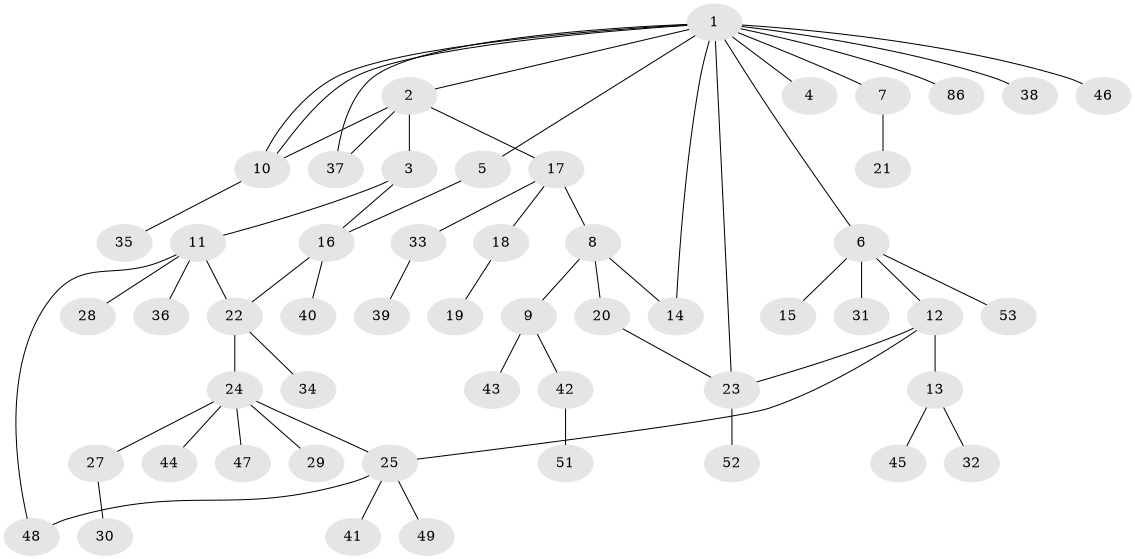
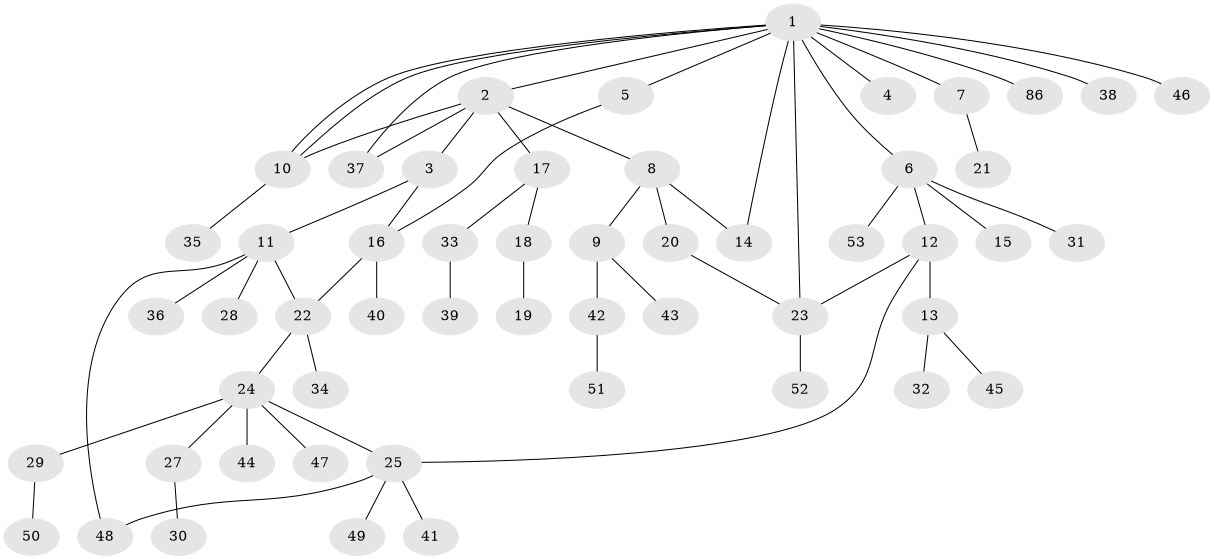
(575, 206) -> (569, 133)
none -> (32, 537)
